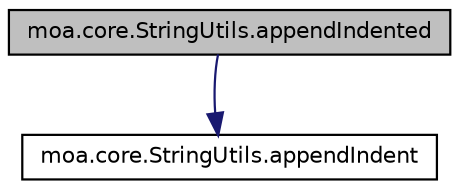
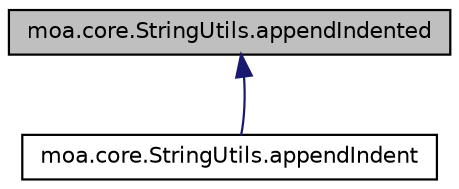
(215, 84) -> (244, 106)
